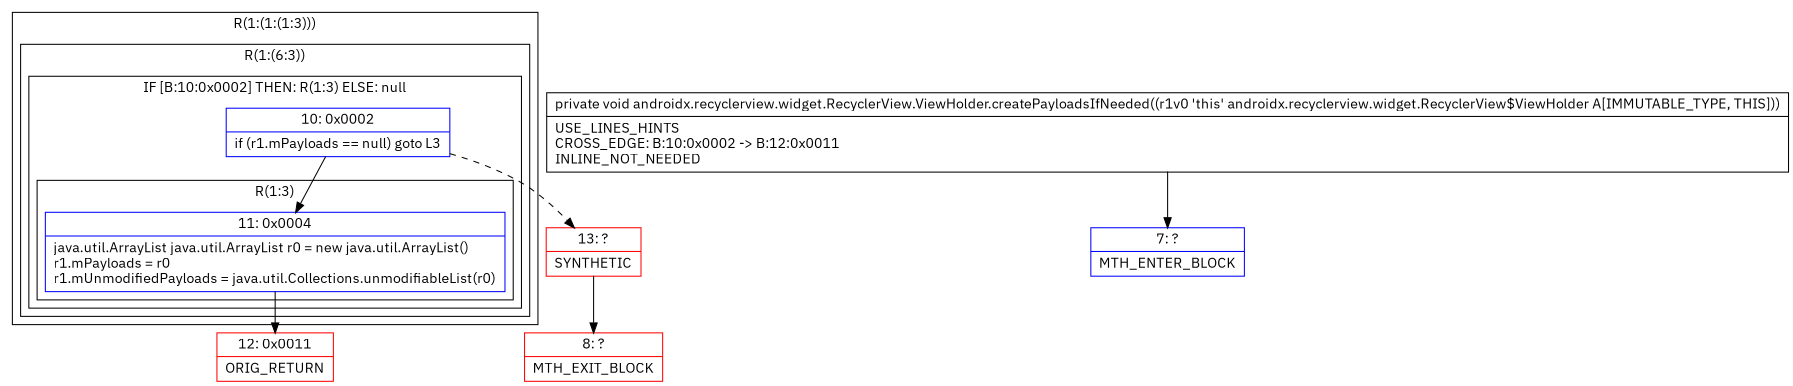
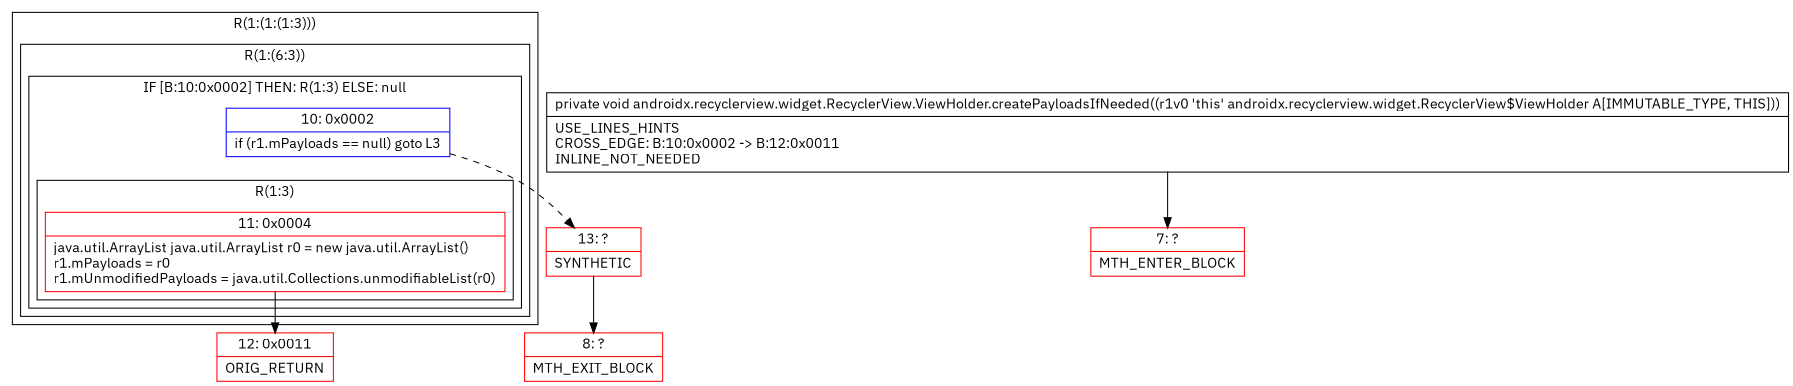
(316, 174) -> none
(275, 252) -> (275, 252)
(1168, 252) -> (1168, 252)
